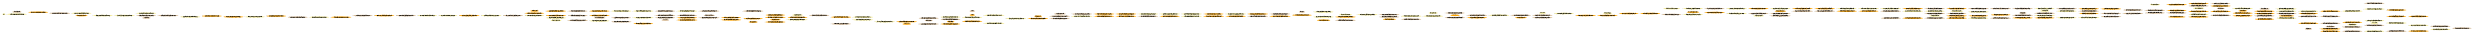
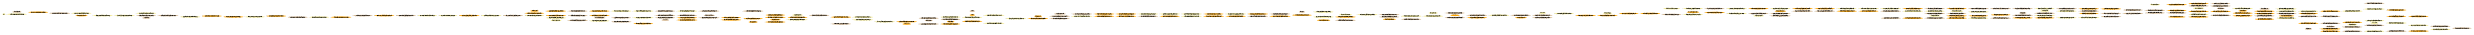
(2221, 6) -> (2221, 6)
